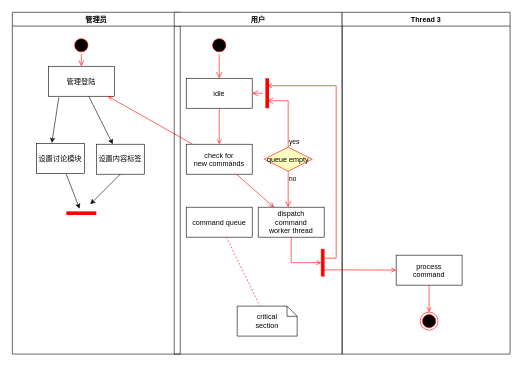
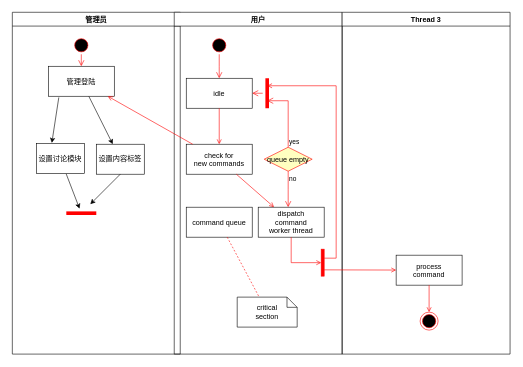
(267, 321) -> (267, 312)
